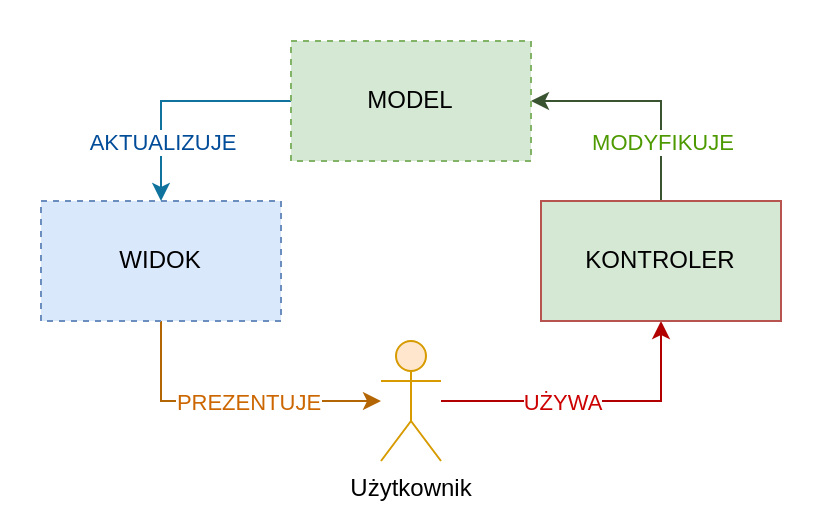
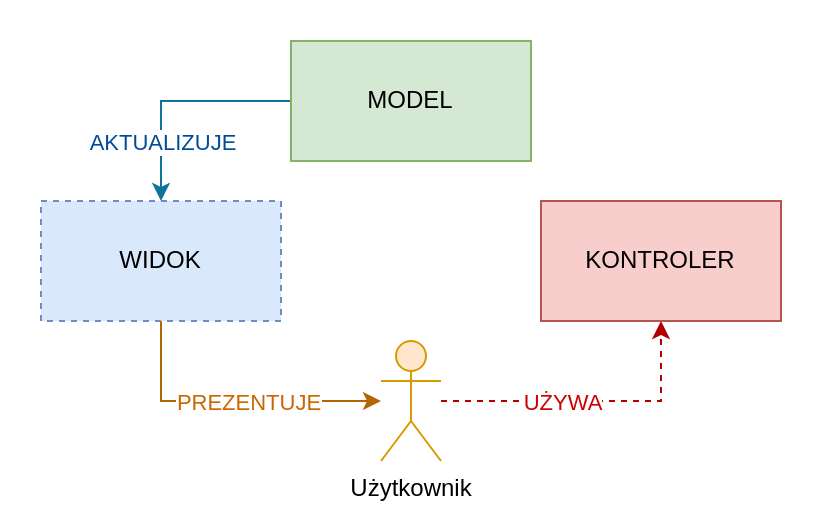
(411, 101) -> (411, 101)
(653, 101) -> none
(661, 261) -> (661, 261)
(661, 398) -> (661, 398)
